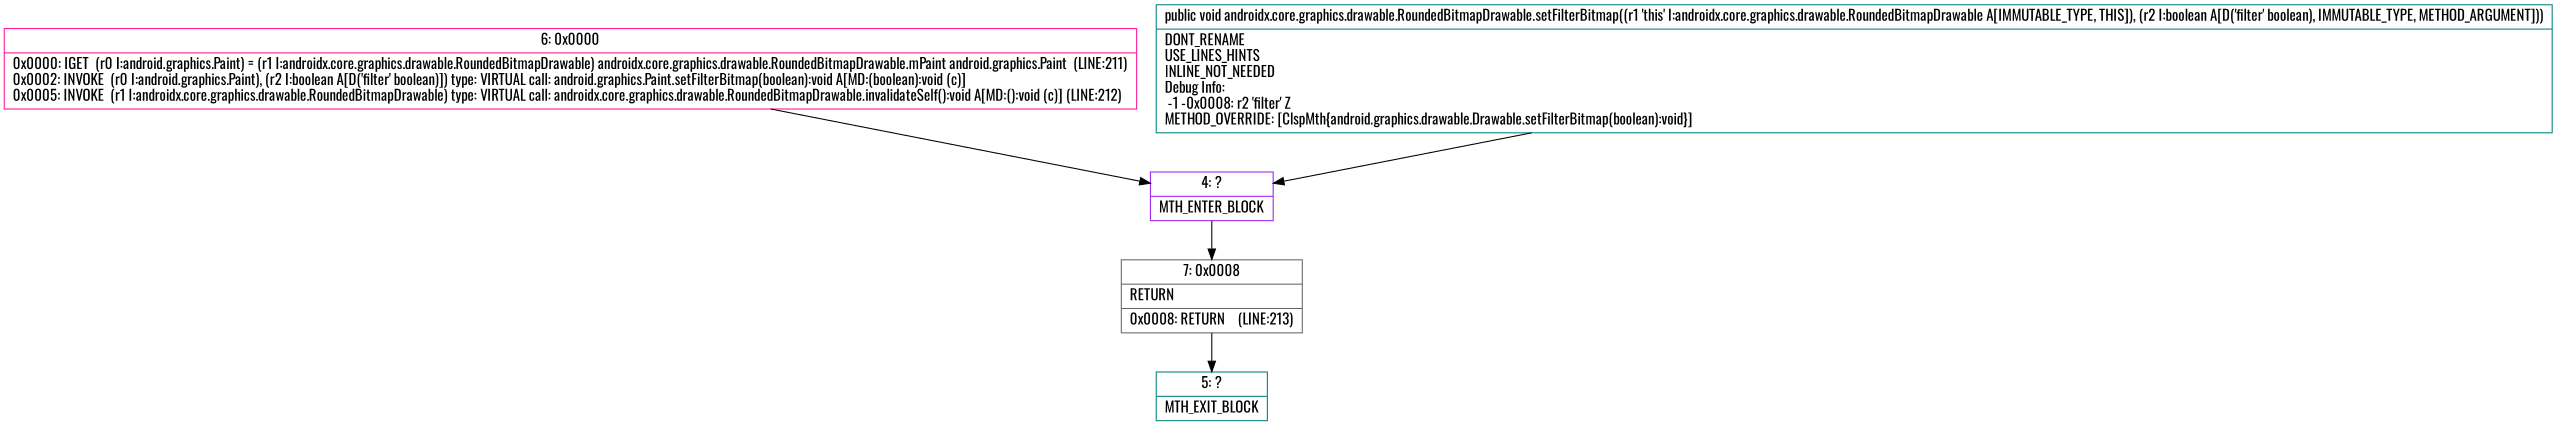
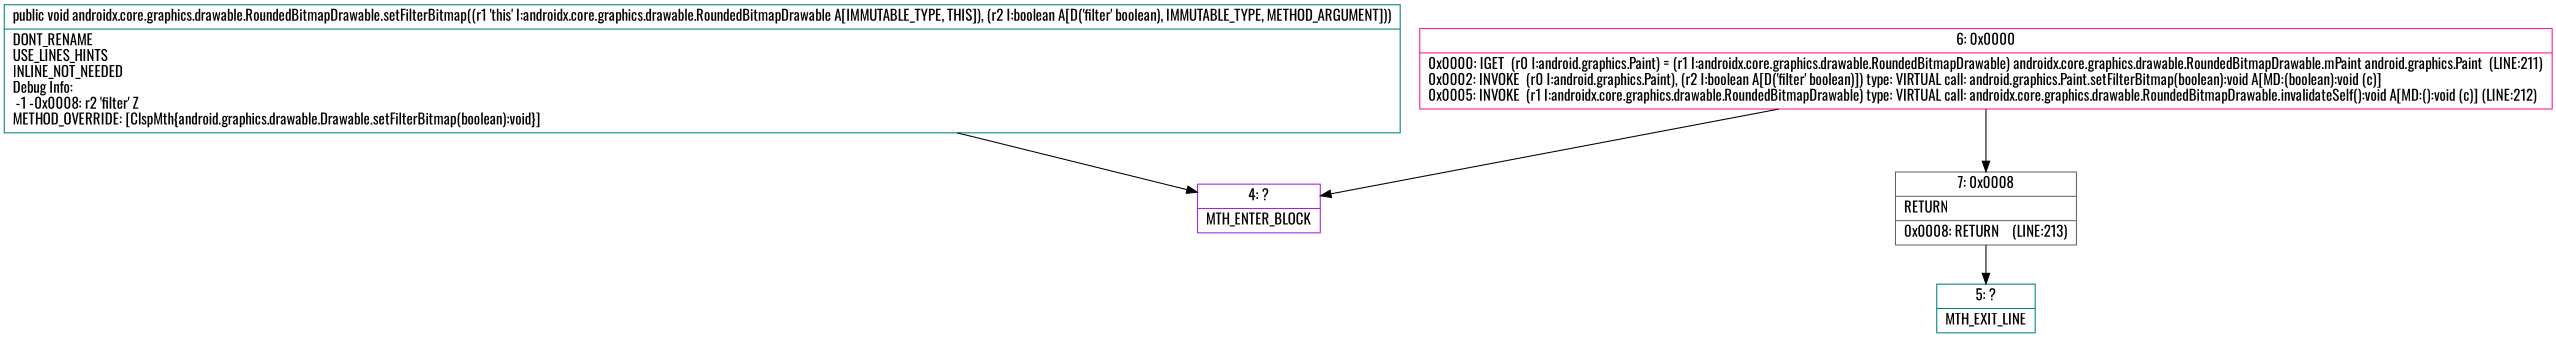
(1212, 235) -> (1986, 135)
(1212, 408) -> (1986, 320)
